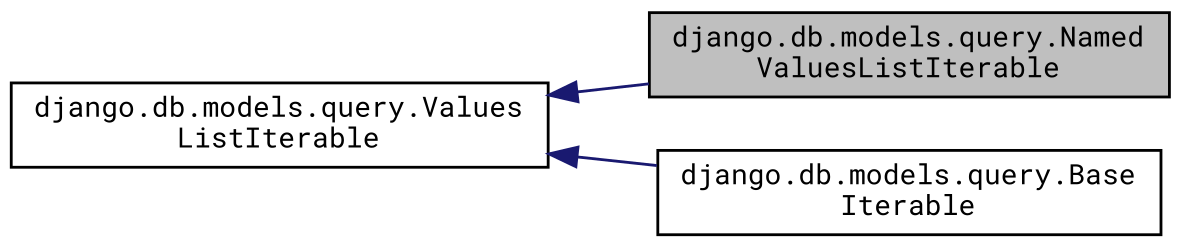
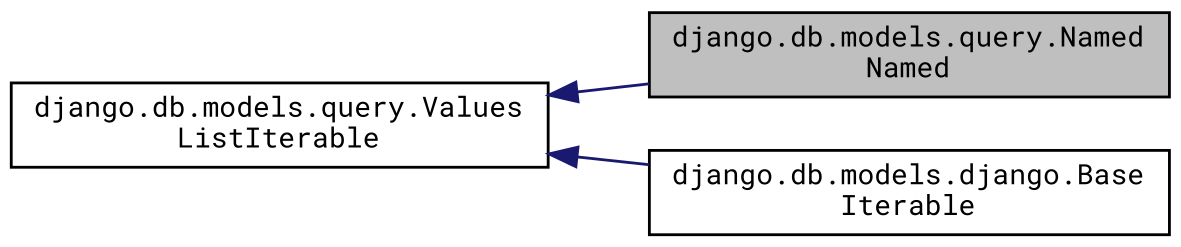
(909, 55) -> (909, 55)
(909, 193) -> (909, 193)
